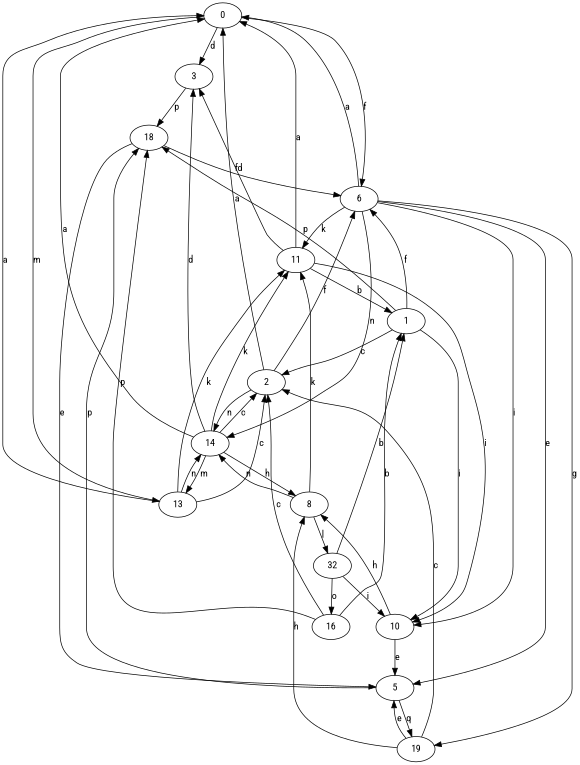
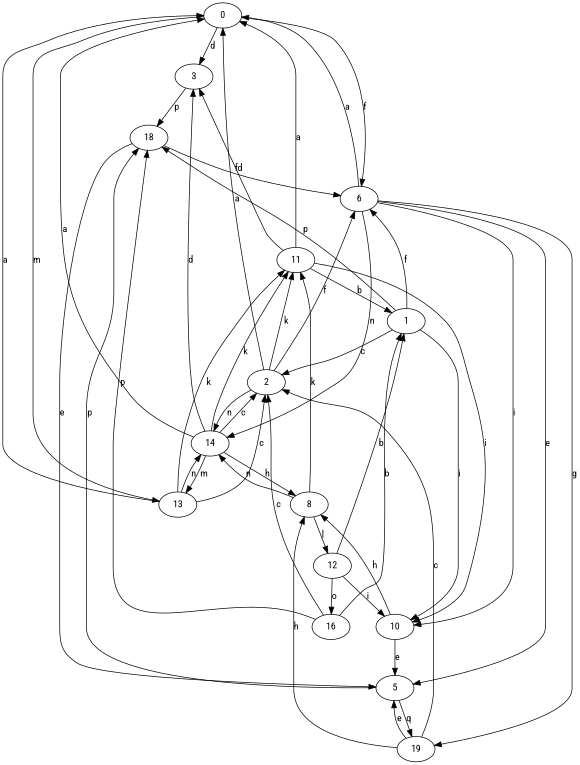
(323, 222) -> (280, 325)
(332, 566) -> (332, 566)
